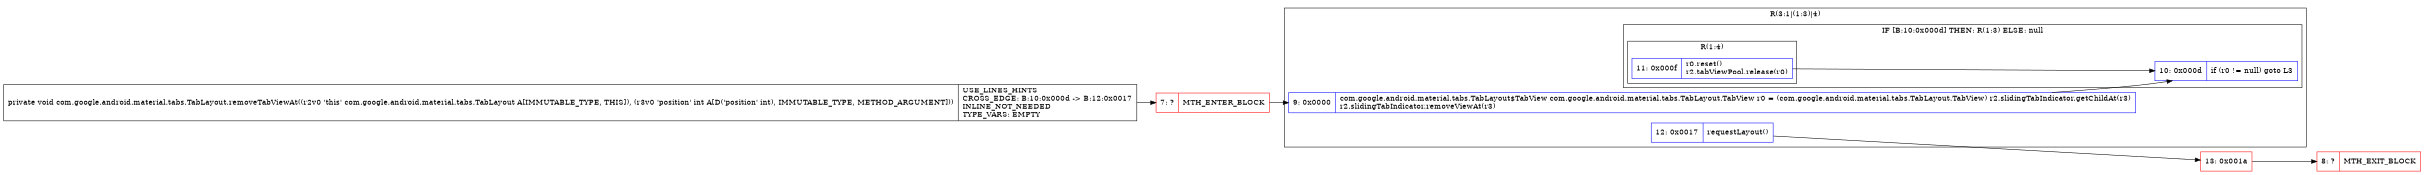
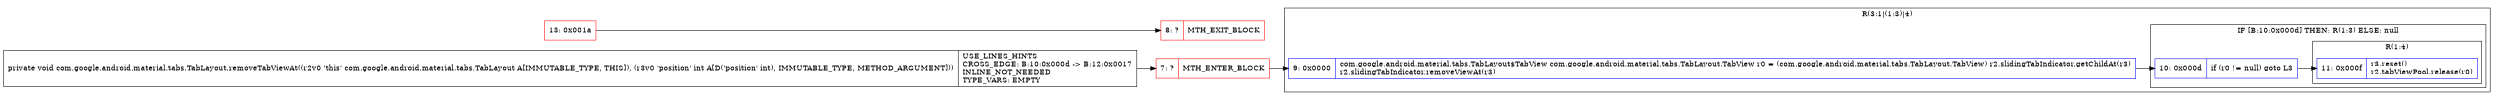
(1704, 64) -> (2389, 64)
(1971, 70) -> (2305, 68)
(1712, 133) -> none
